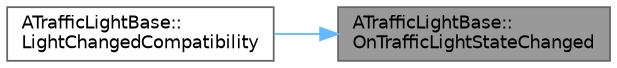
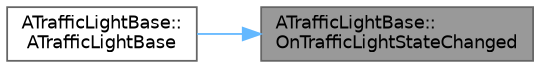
(140, 34) -> (102, 34)
